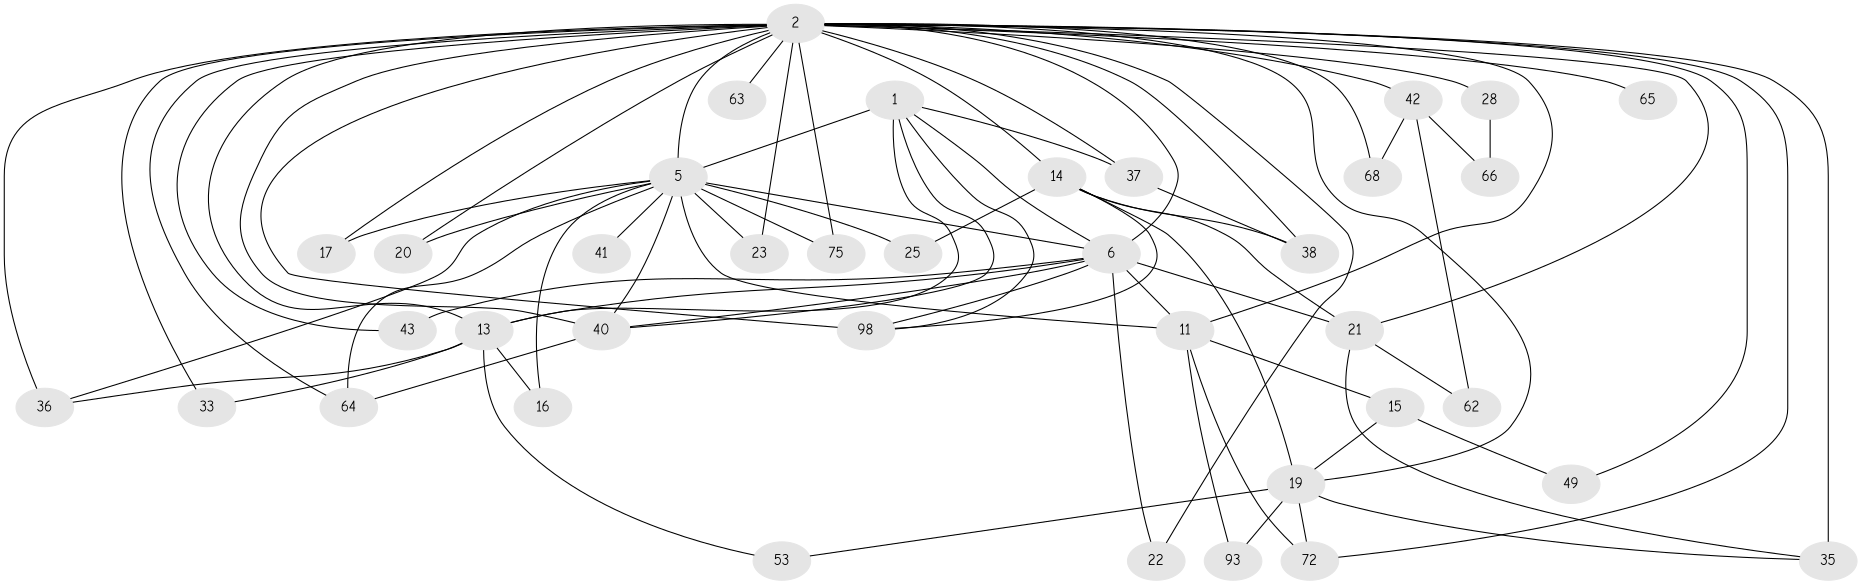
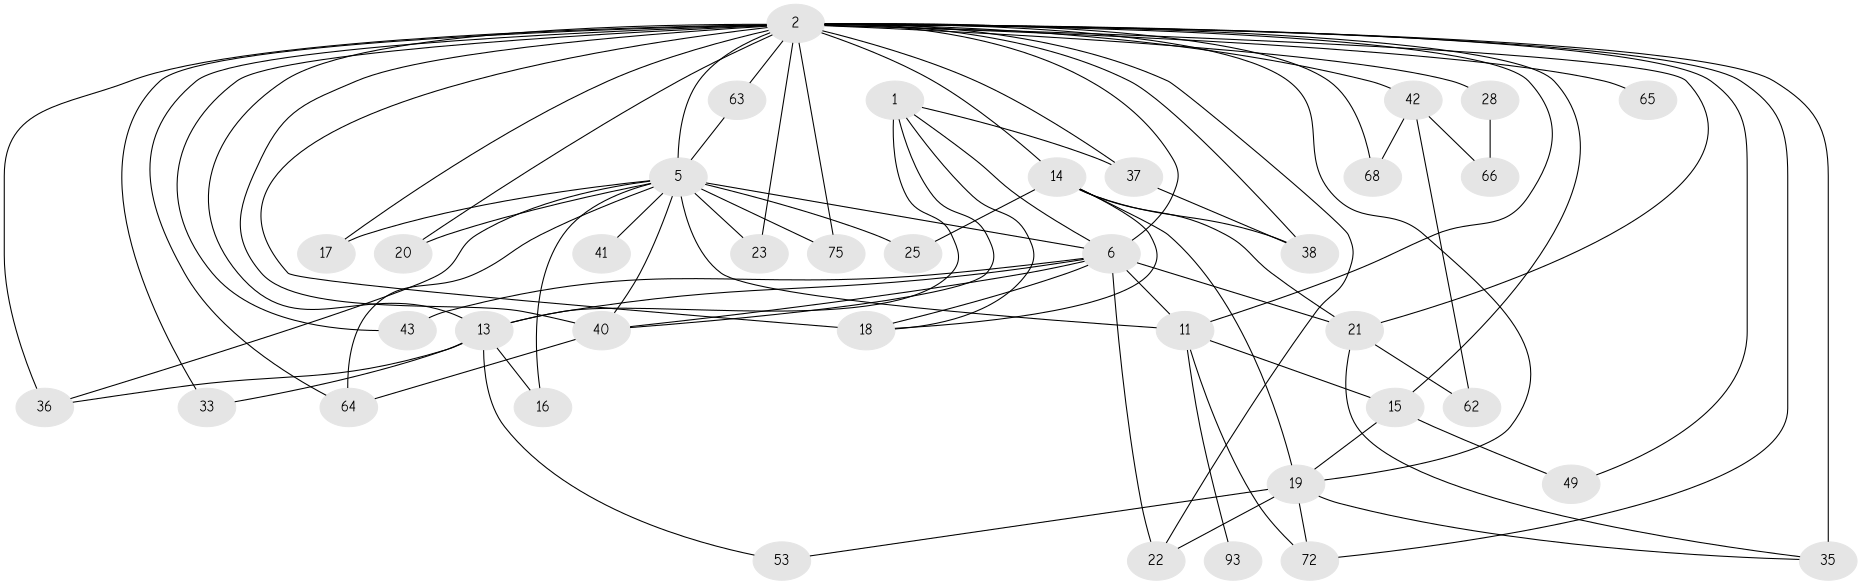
none -> (1562, 94)
(787, 139) -> (708, 139)
(866, 331) -> (866, 331)
(1264, 524) -> (1231, 520)
